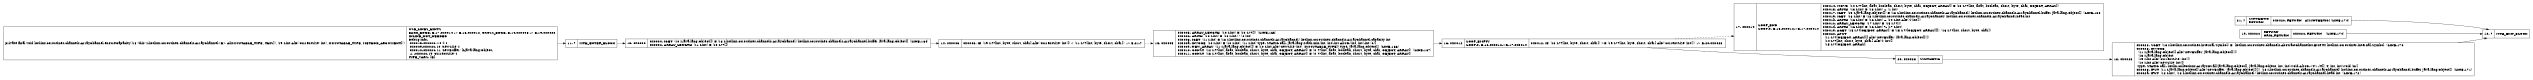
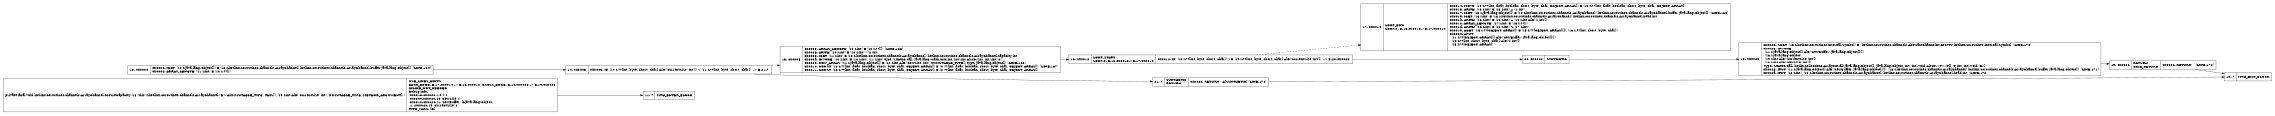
(2471, 41) -> (2104, 64)
(1478, 42) -> (1104, 58)
(620, 43) -> none
none -> (952, 79)
